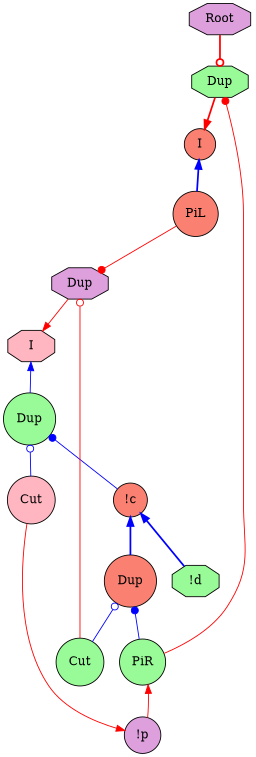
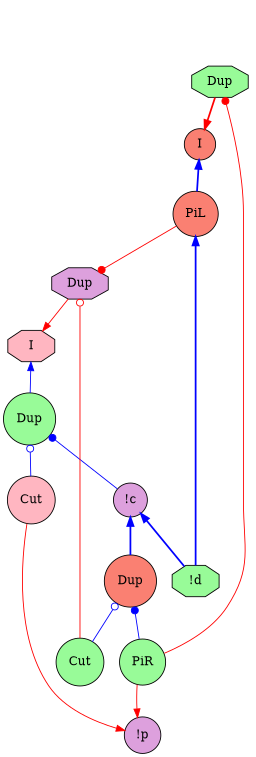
(220, 19) -> none
none -> (196, 405)
(130, 500) -> (130, 500)
(148, 706) -> (137, 697)
